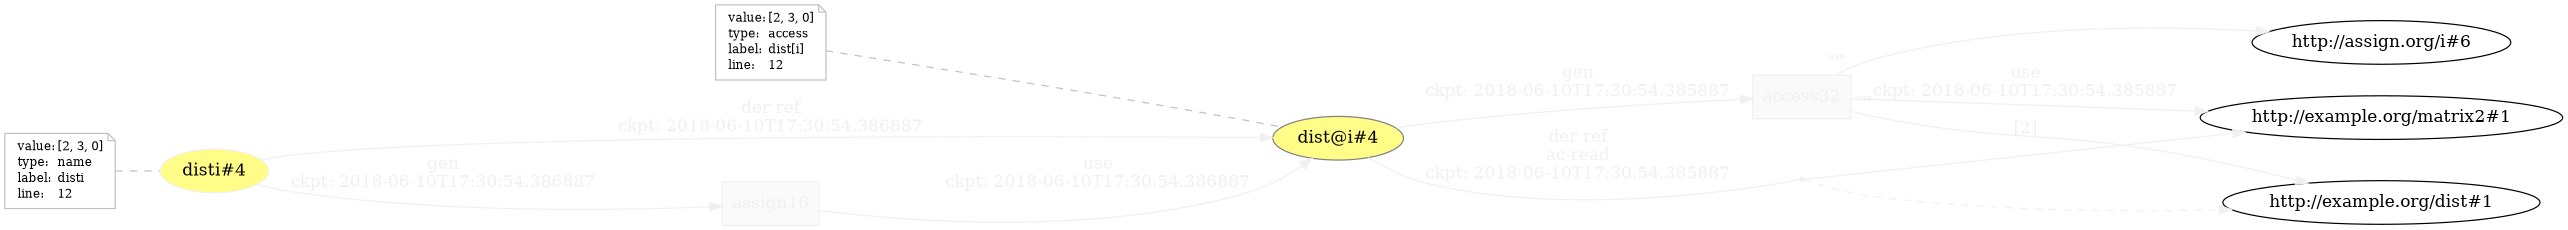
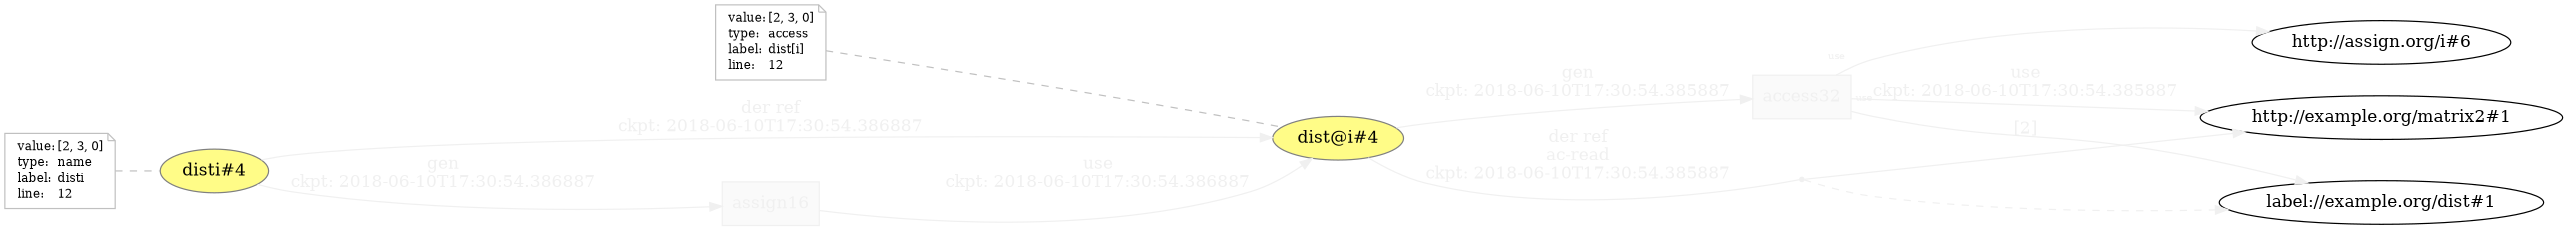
(214, 171) -> (214, 171)
(2381, 202) -> (2381, 202)
